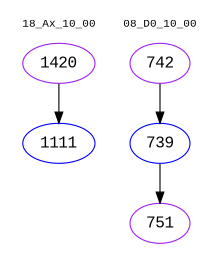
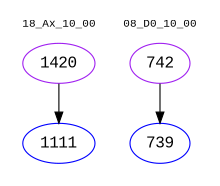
(160, 223) -> none
